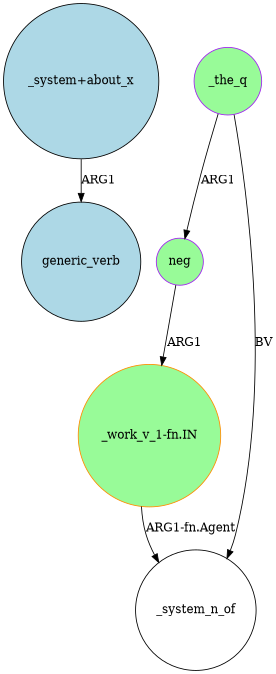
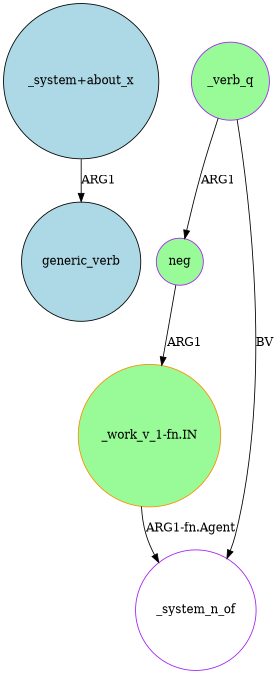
(228, 81) -> (230, 81)
(196, 610) -> (196, 610)
